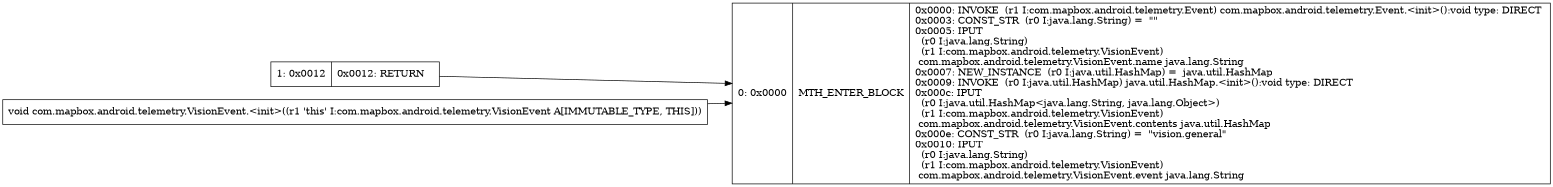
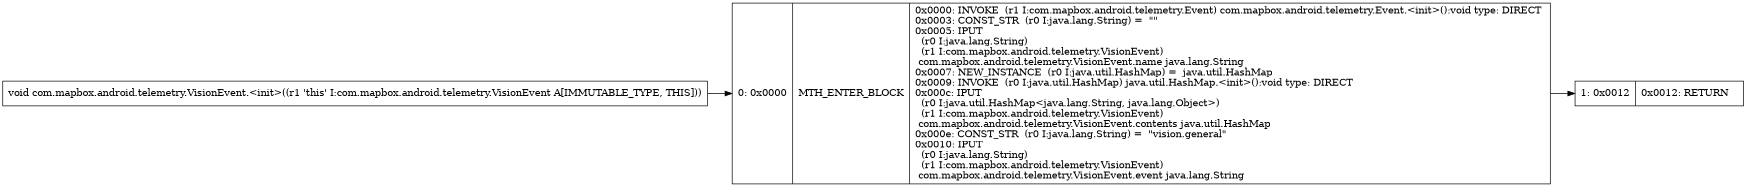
(582, 80) -> (1559, 94)
